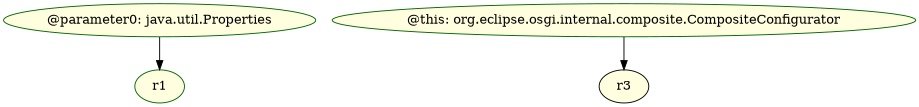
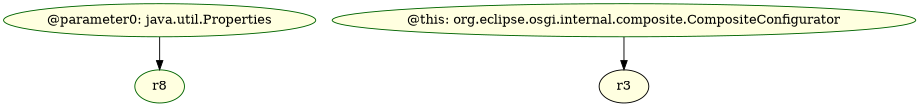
(160, 86) -> (160, 86)
